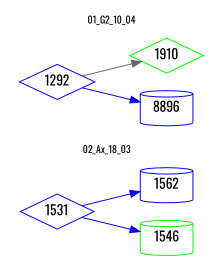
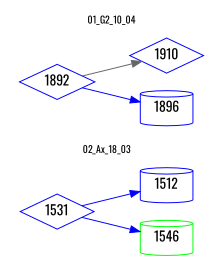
(167, 56) -> (167, 56)
(57, 82) -> (57, 82)
(167, 108) -> (167, 108)
(167, 185) -> (167, 185)
